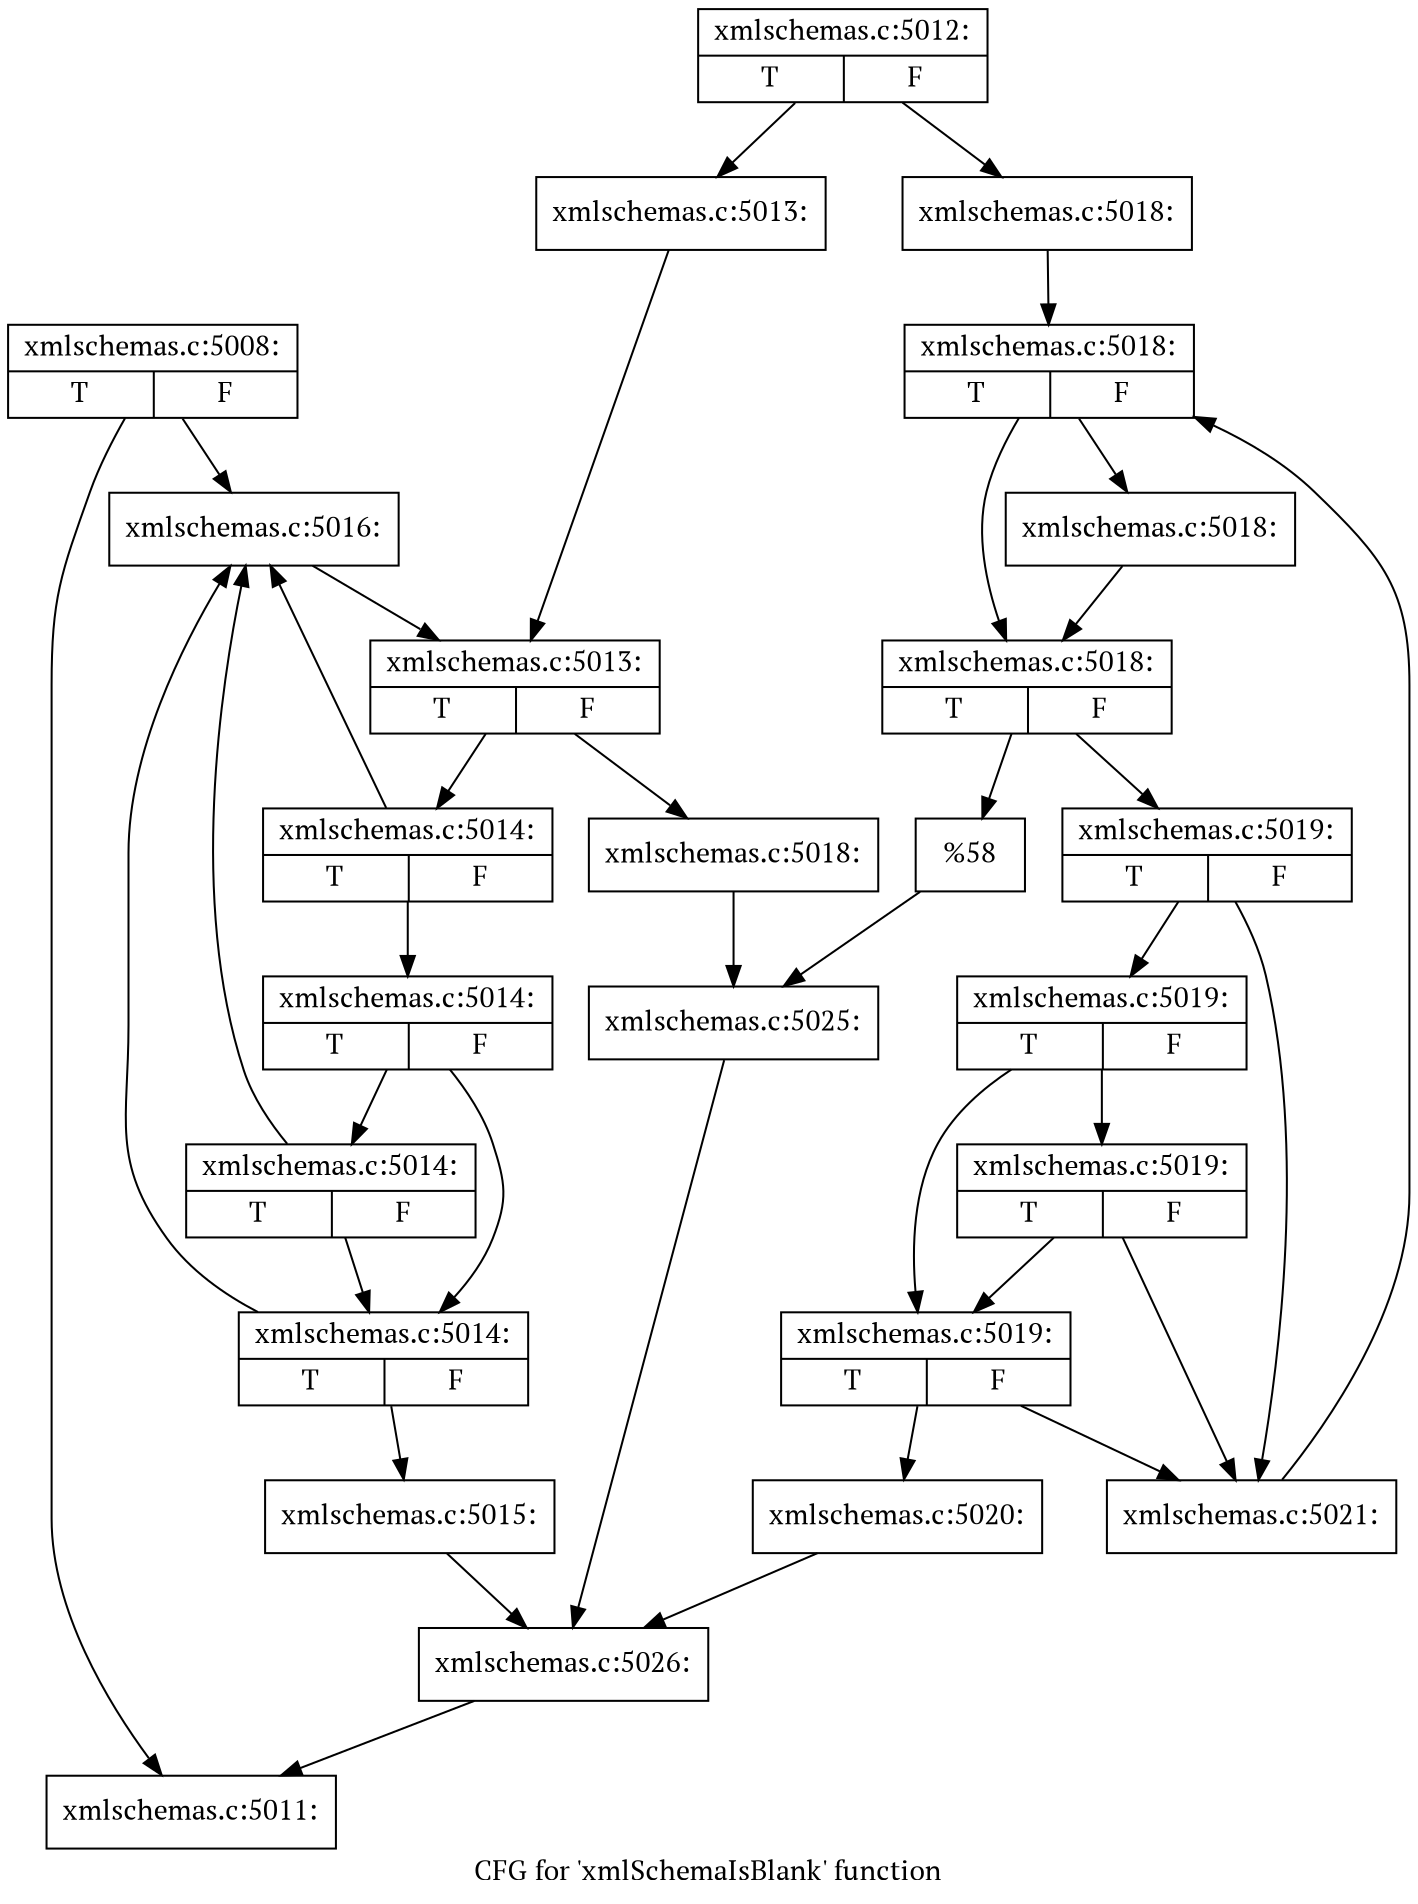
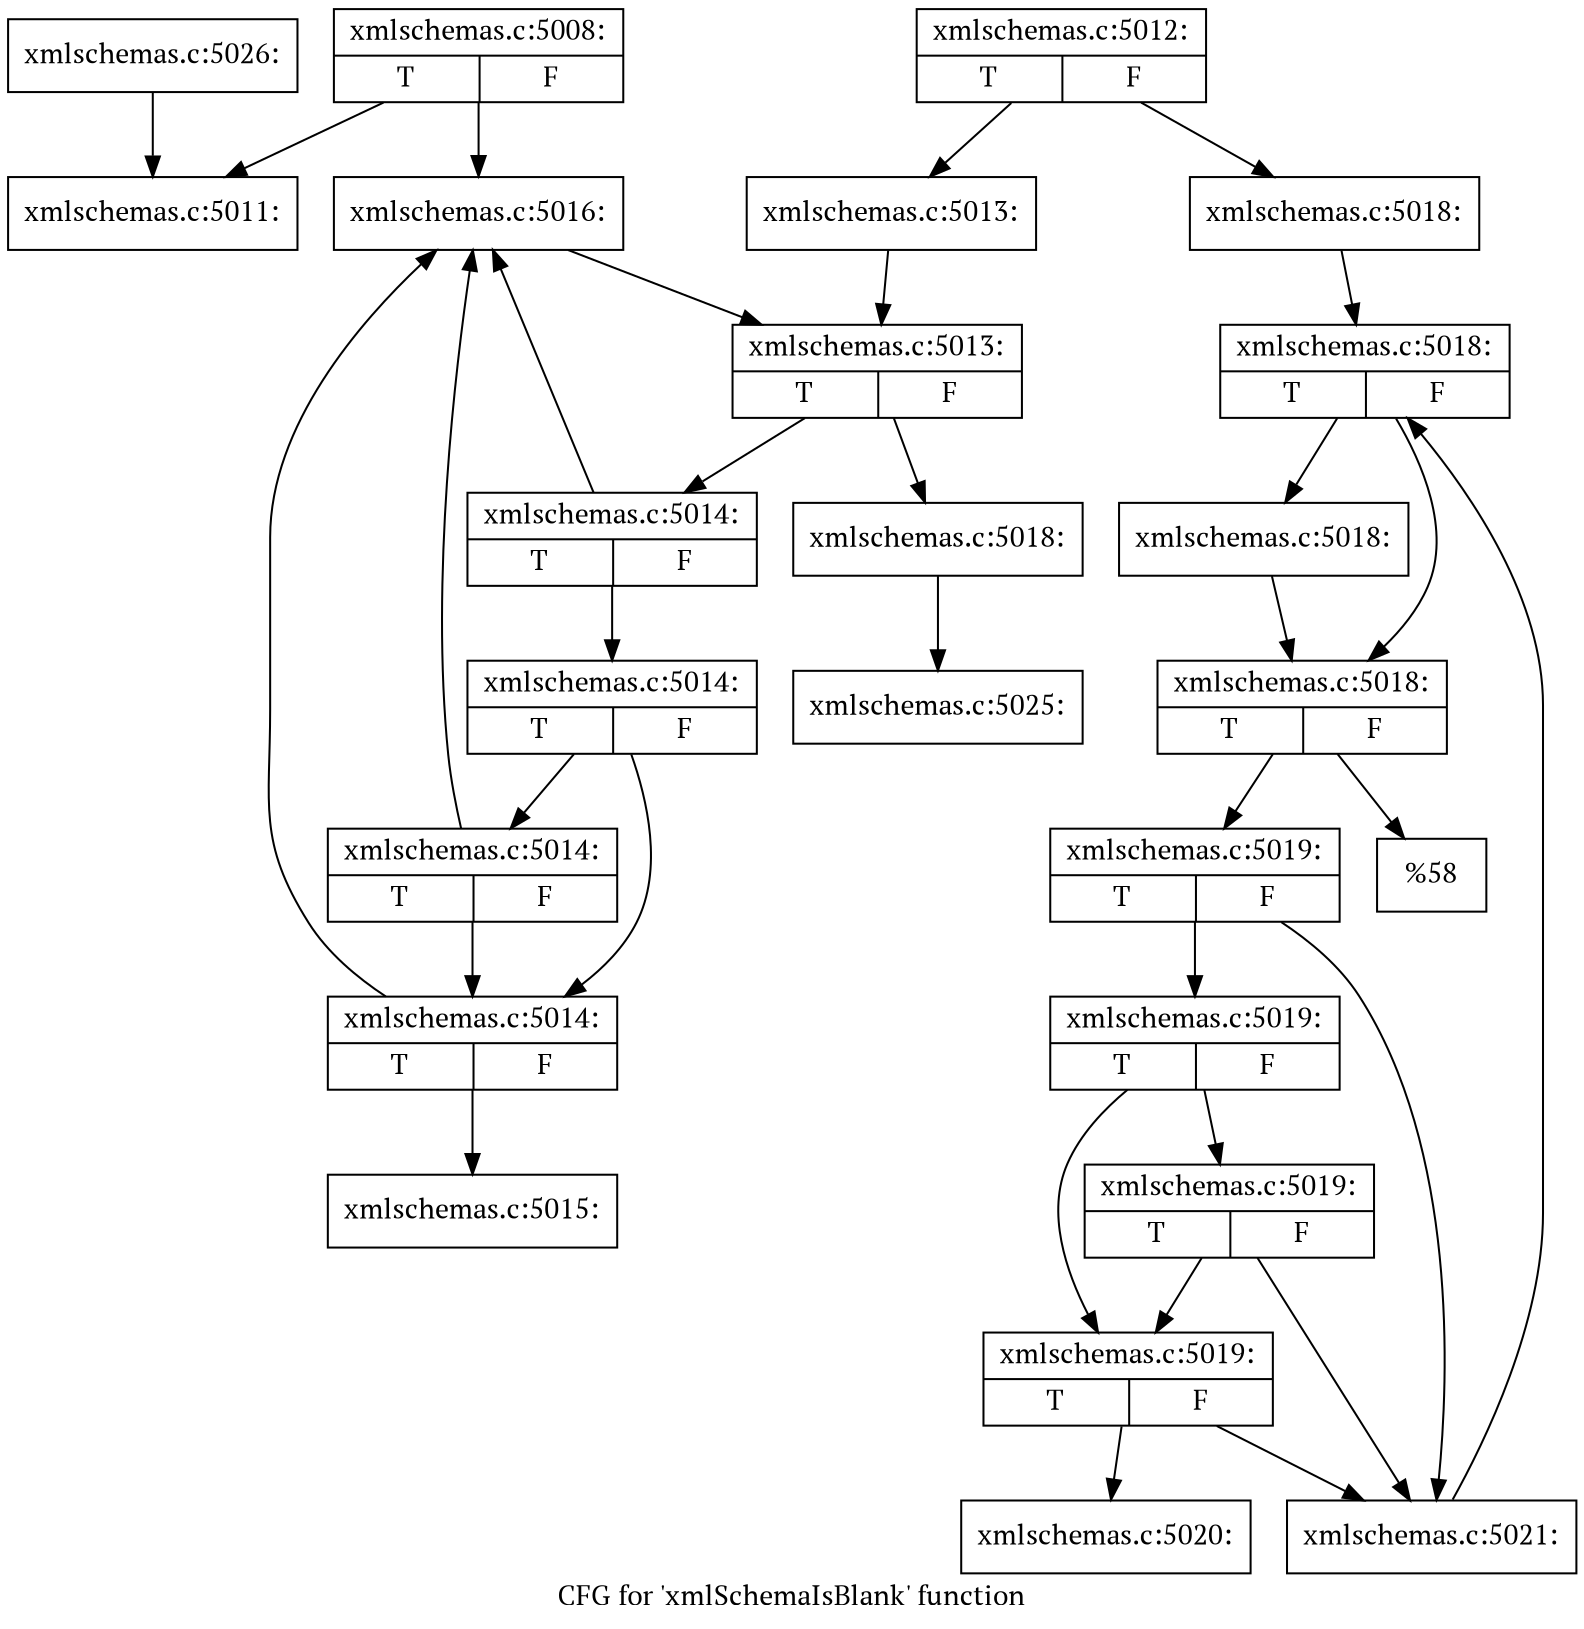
(860, 933) -> none
(651, 1334) -> none
(479, 1584) -> none
(740, 1586) -> none
